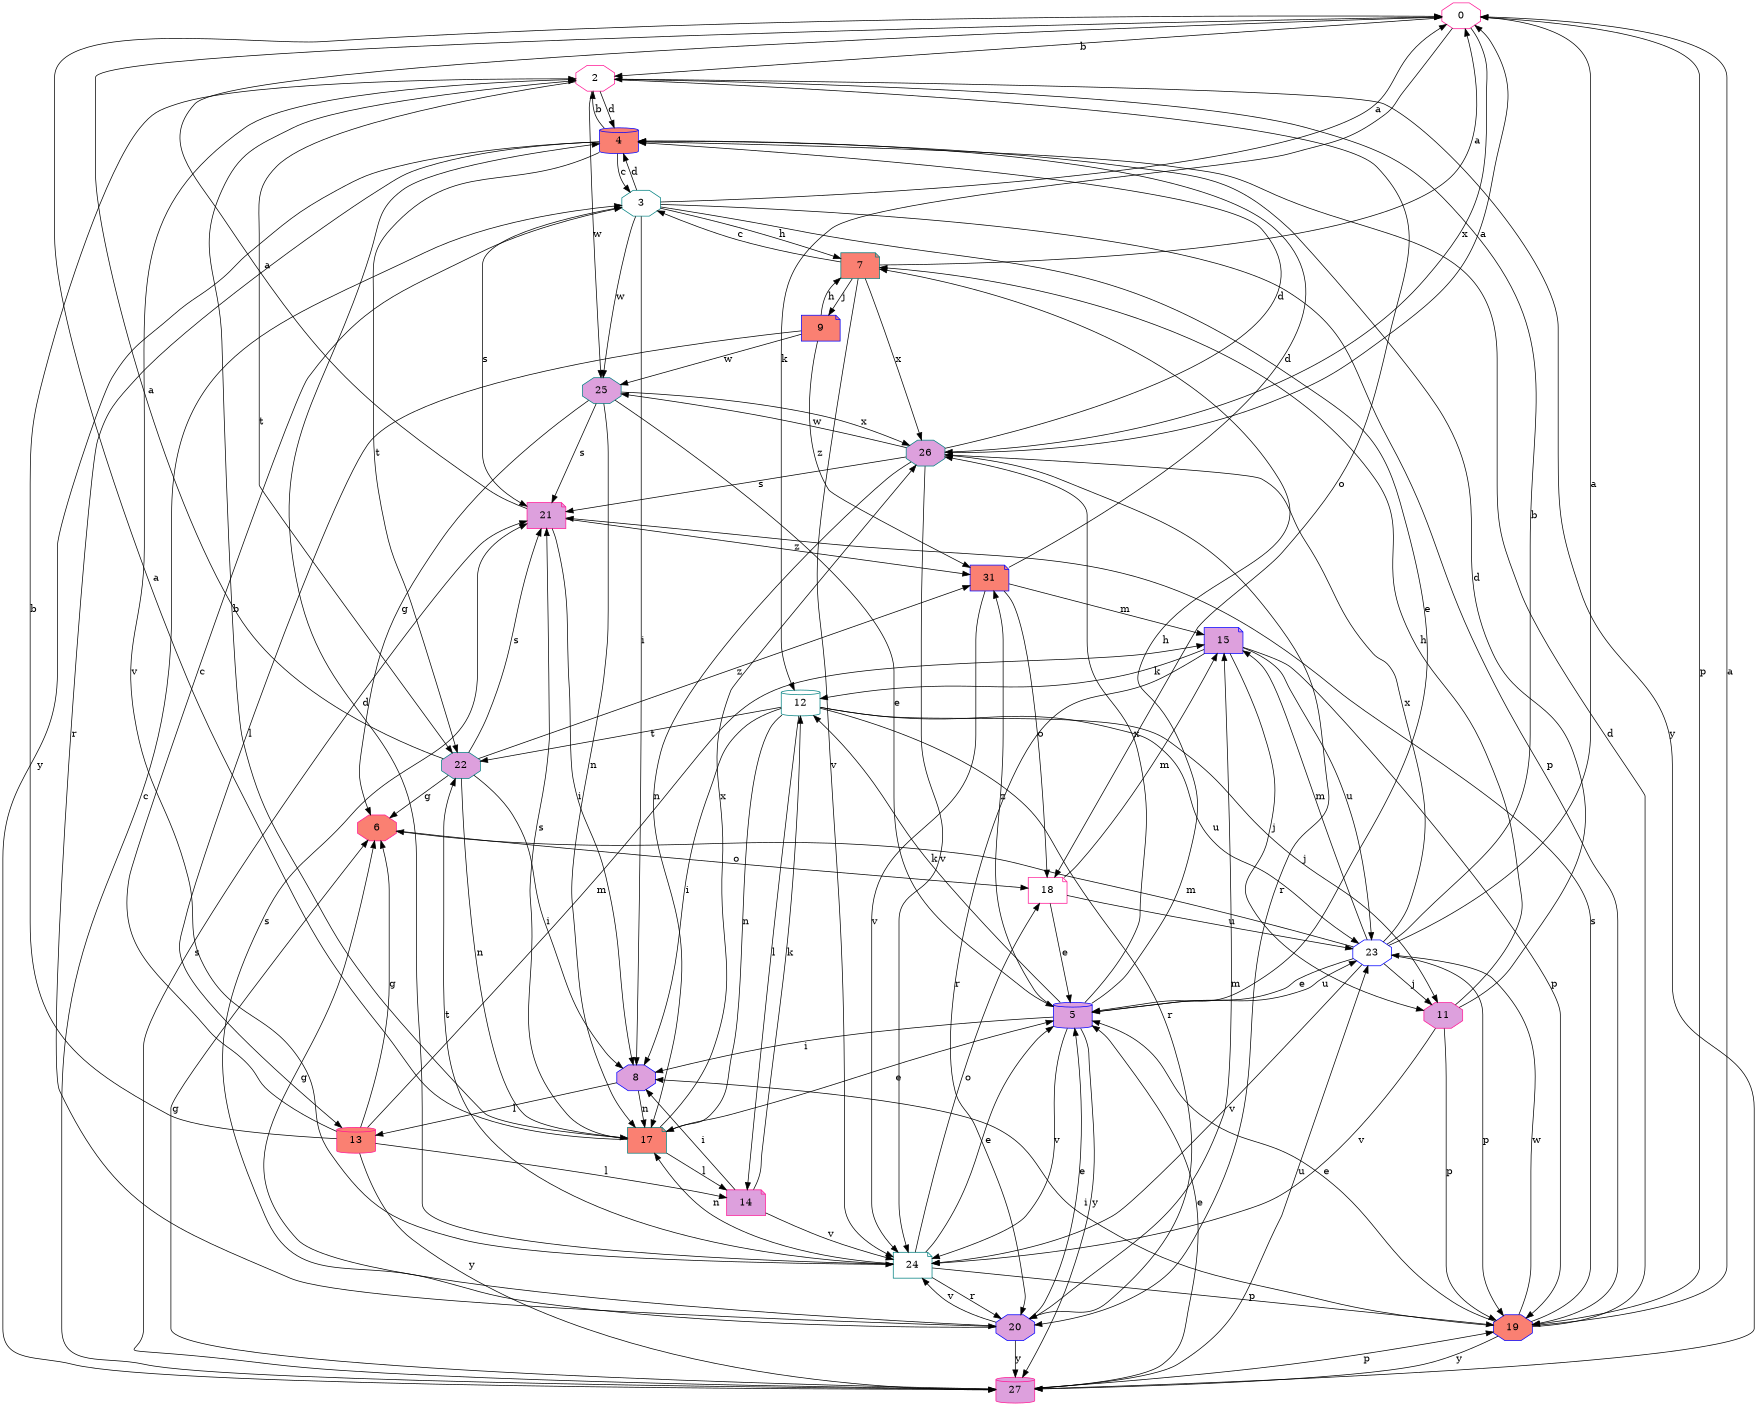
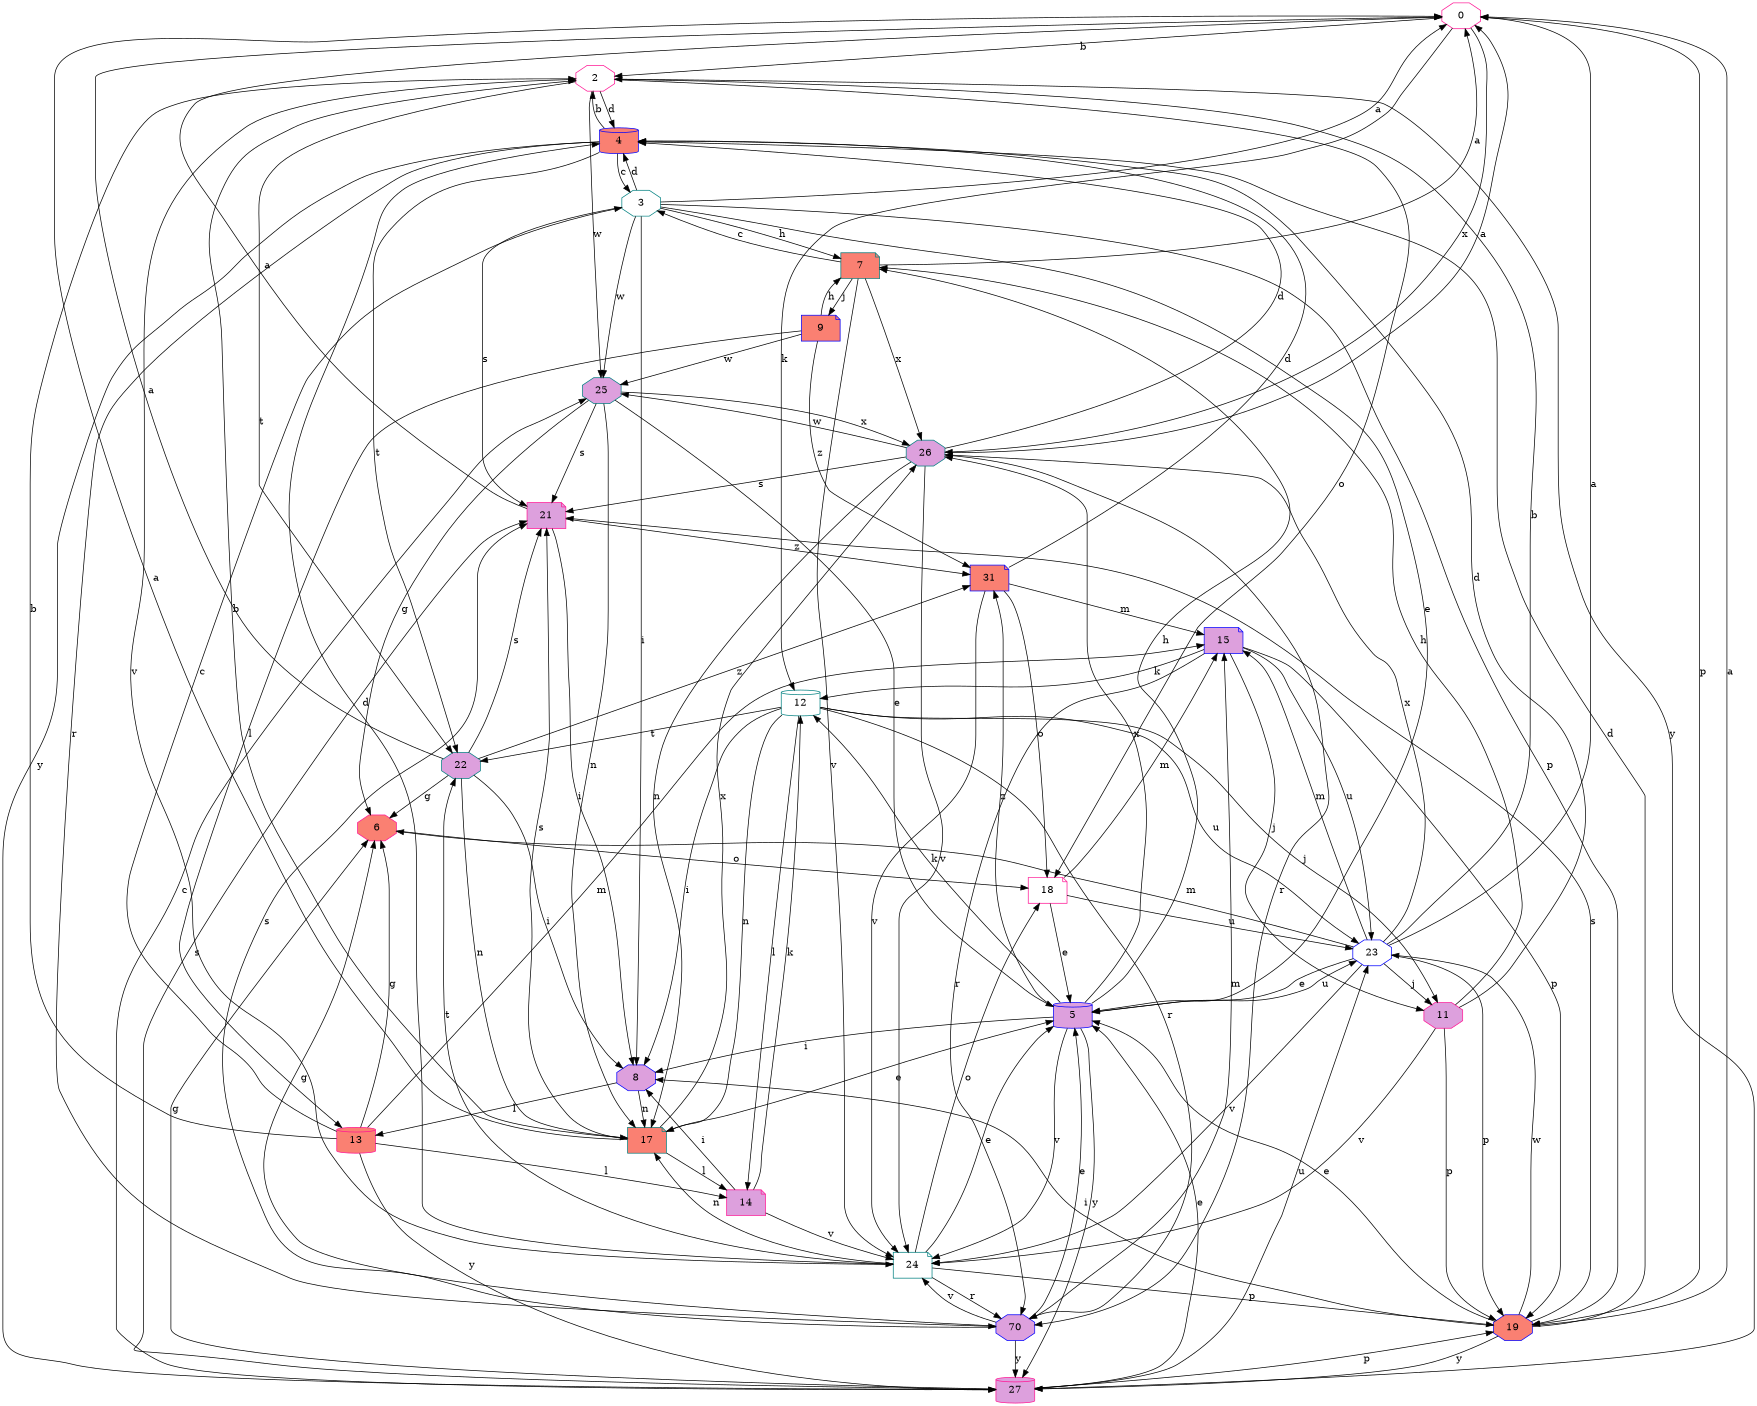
(62, 1155) -> (116, 1226)
(1015, 1328) -> (1015, 1328)
